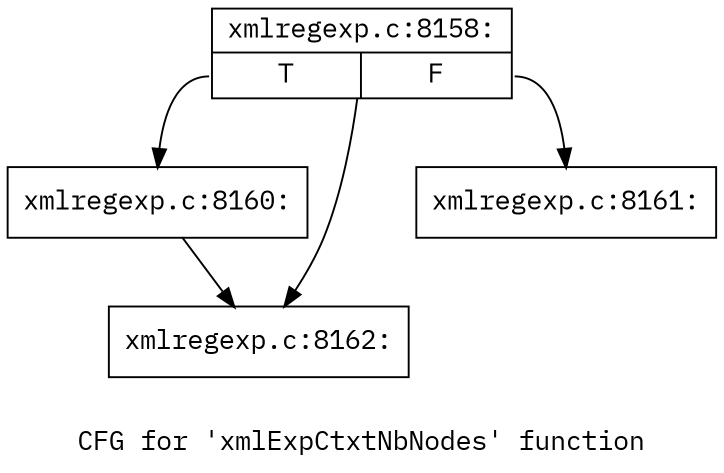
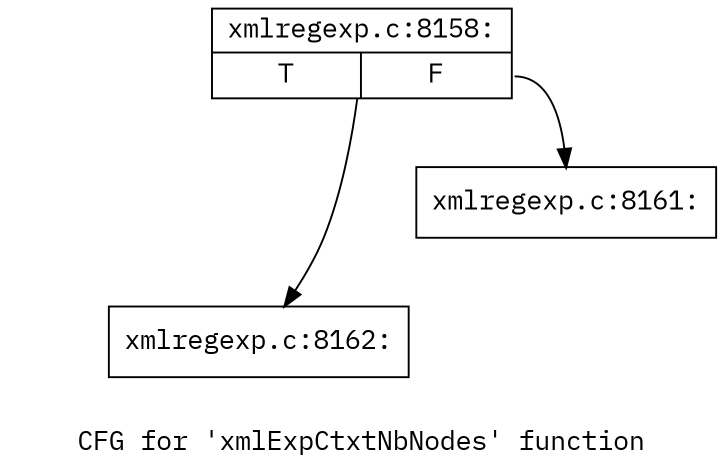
(158, 202) -> none
